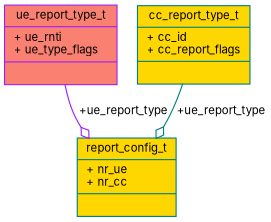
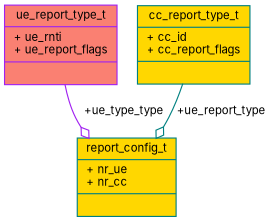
(56, 50) -> (61, 50)
(122, 111) -> (122, 111)
